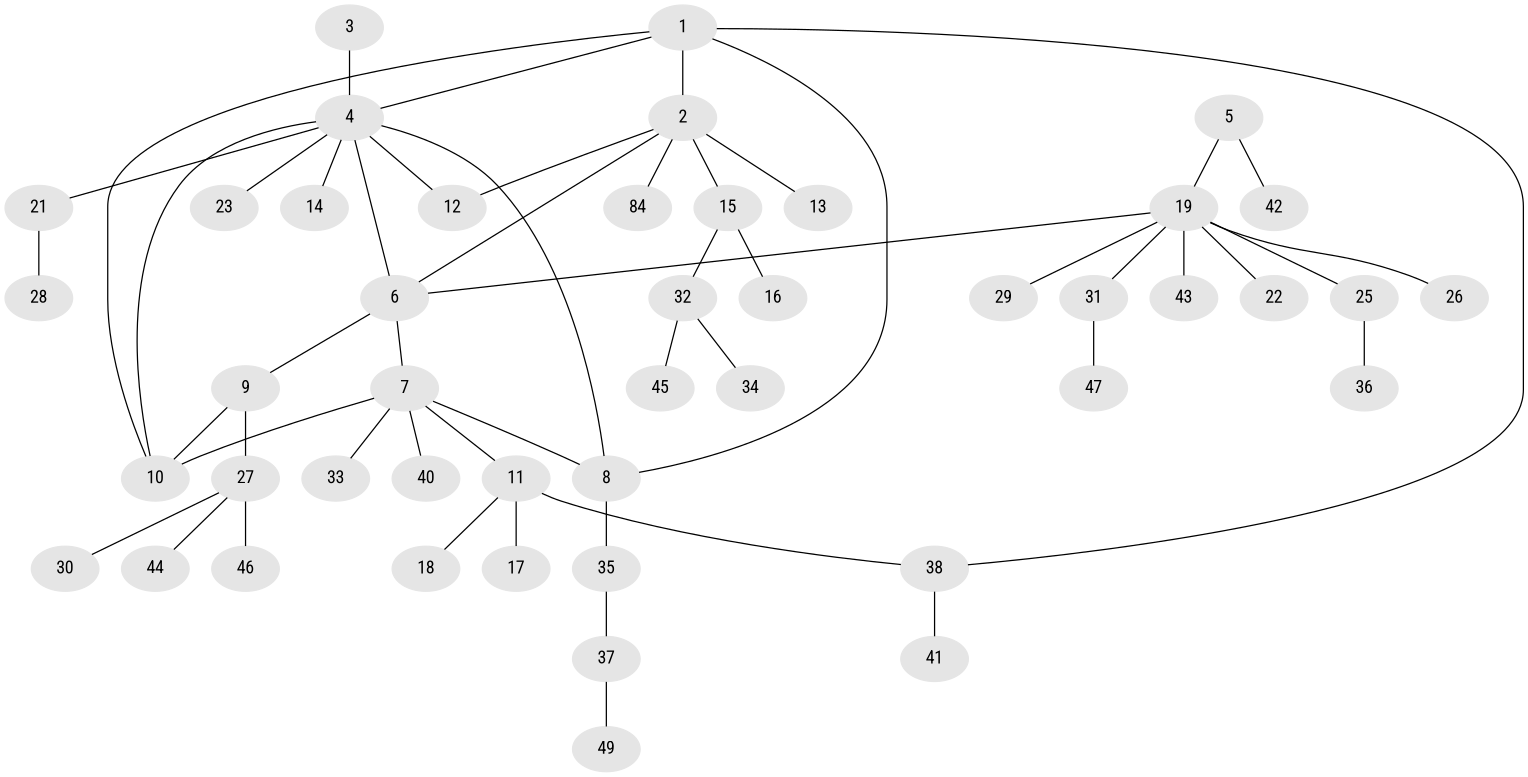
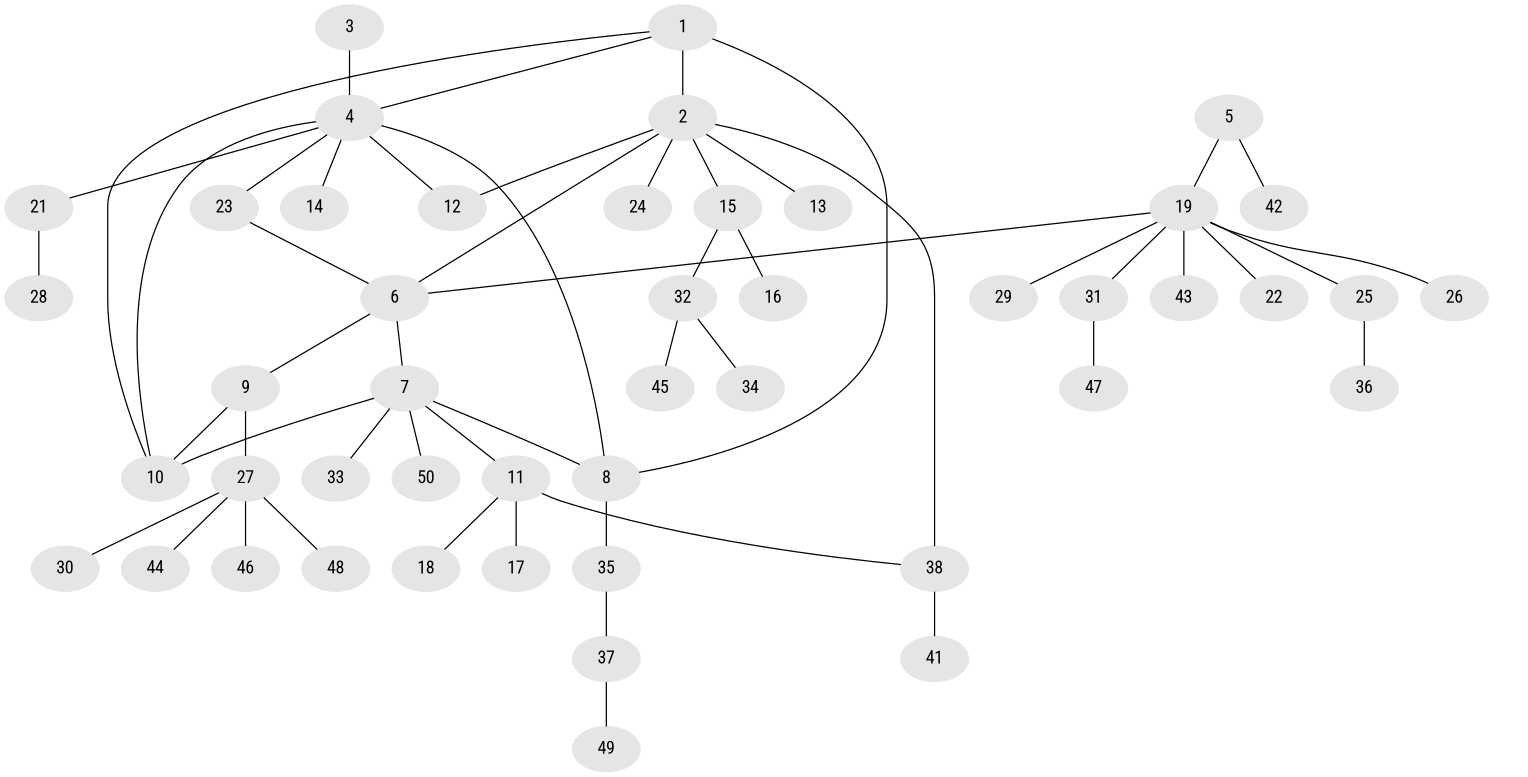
(1507, 174) -> (932, 271)
(372, 208) -> (309, 253)
(638, 208) -> (638, 208)
(426, 479) -> (426, 479)
none -> (336, 569)
